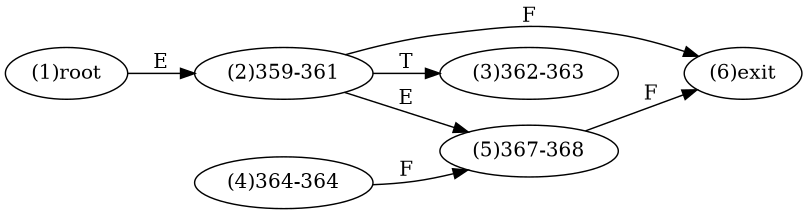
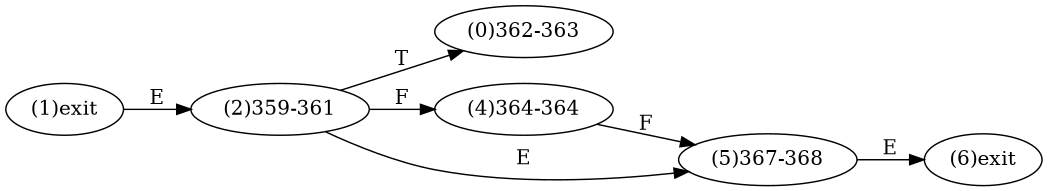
(515, 27) -> (395, 109)
(67, 73) -> (65, 109)
(529, 73) -> (524, 32)
(651, 94) -> (890, 149)
